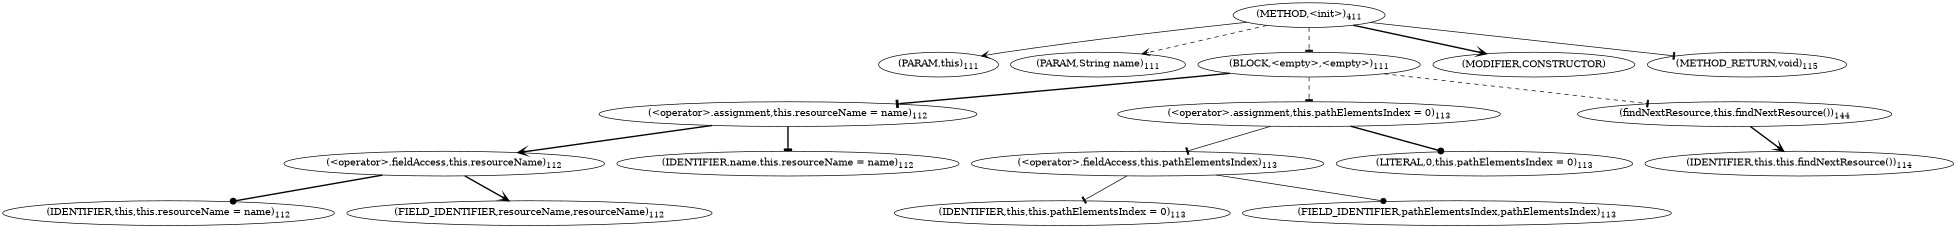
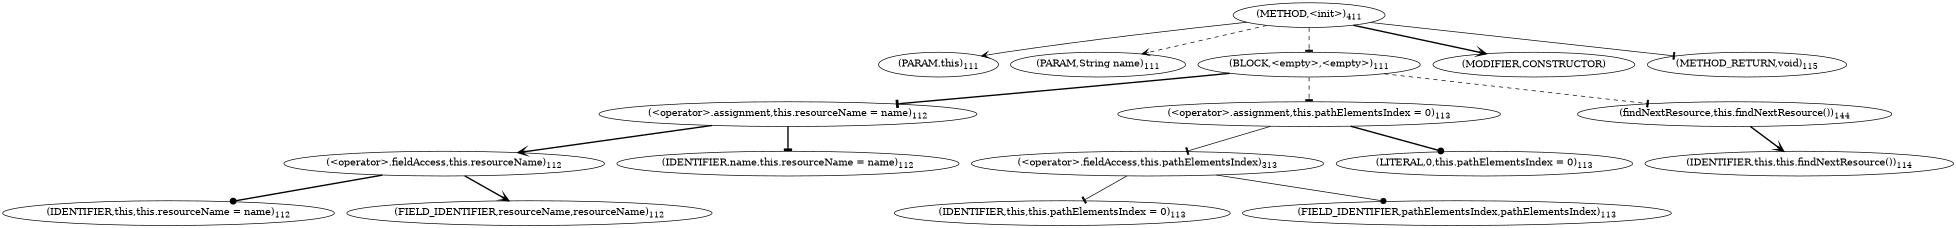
(1270, 163) -> (1270, 163)
